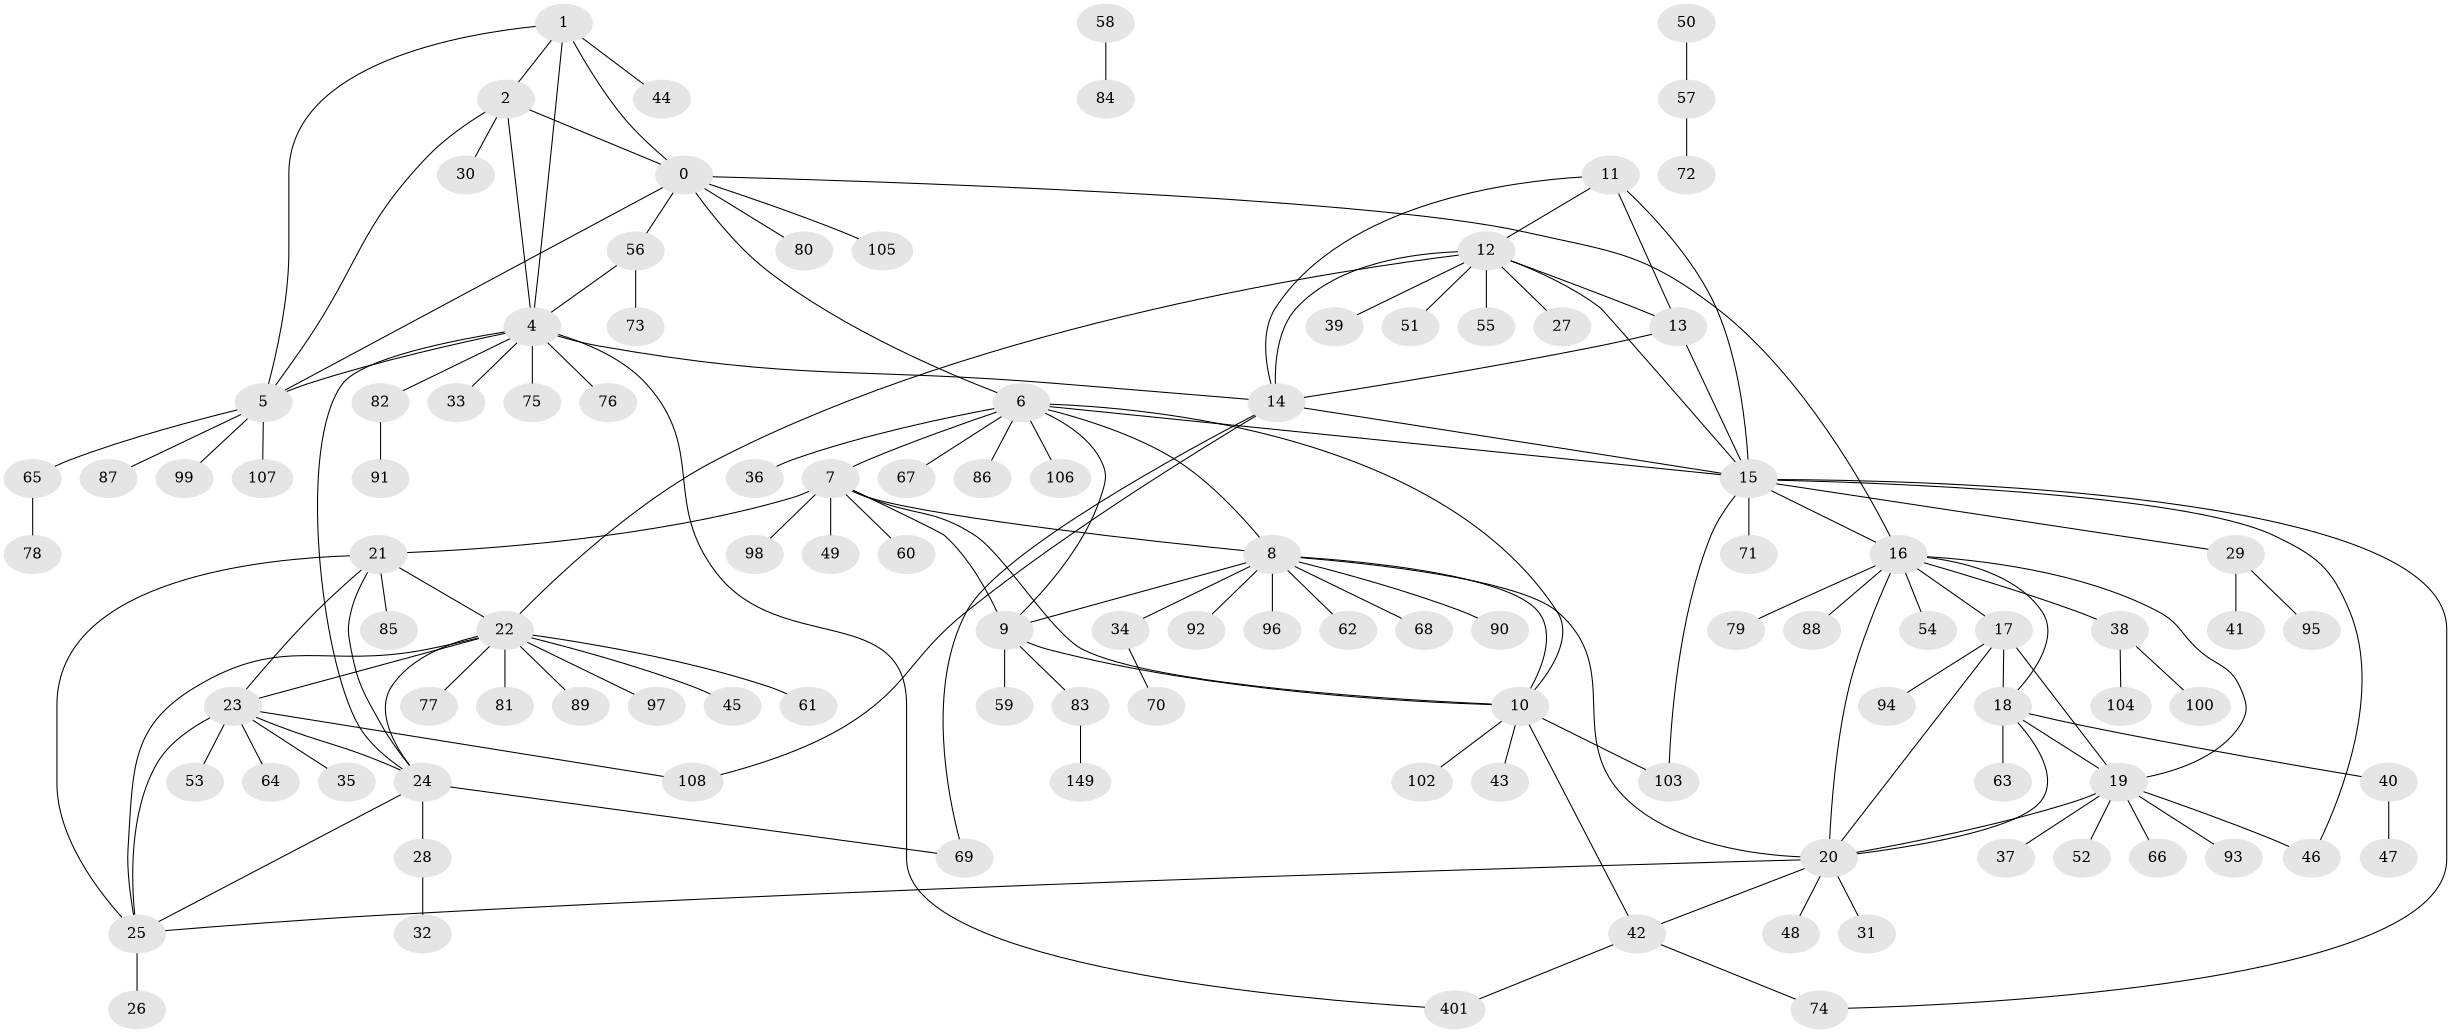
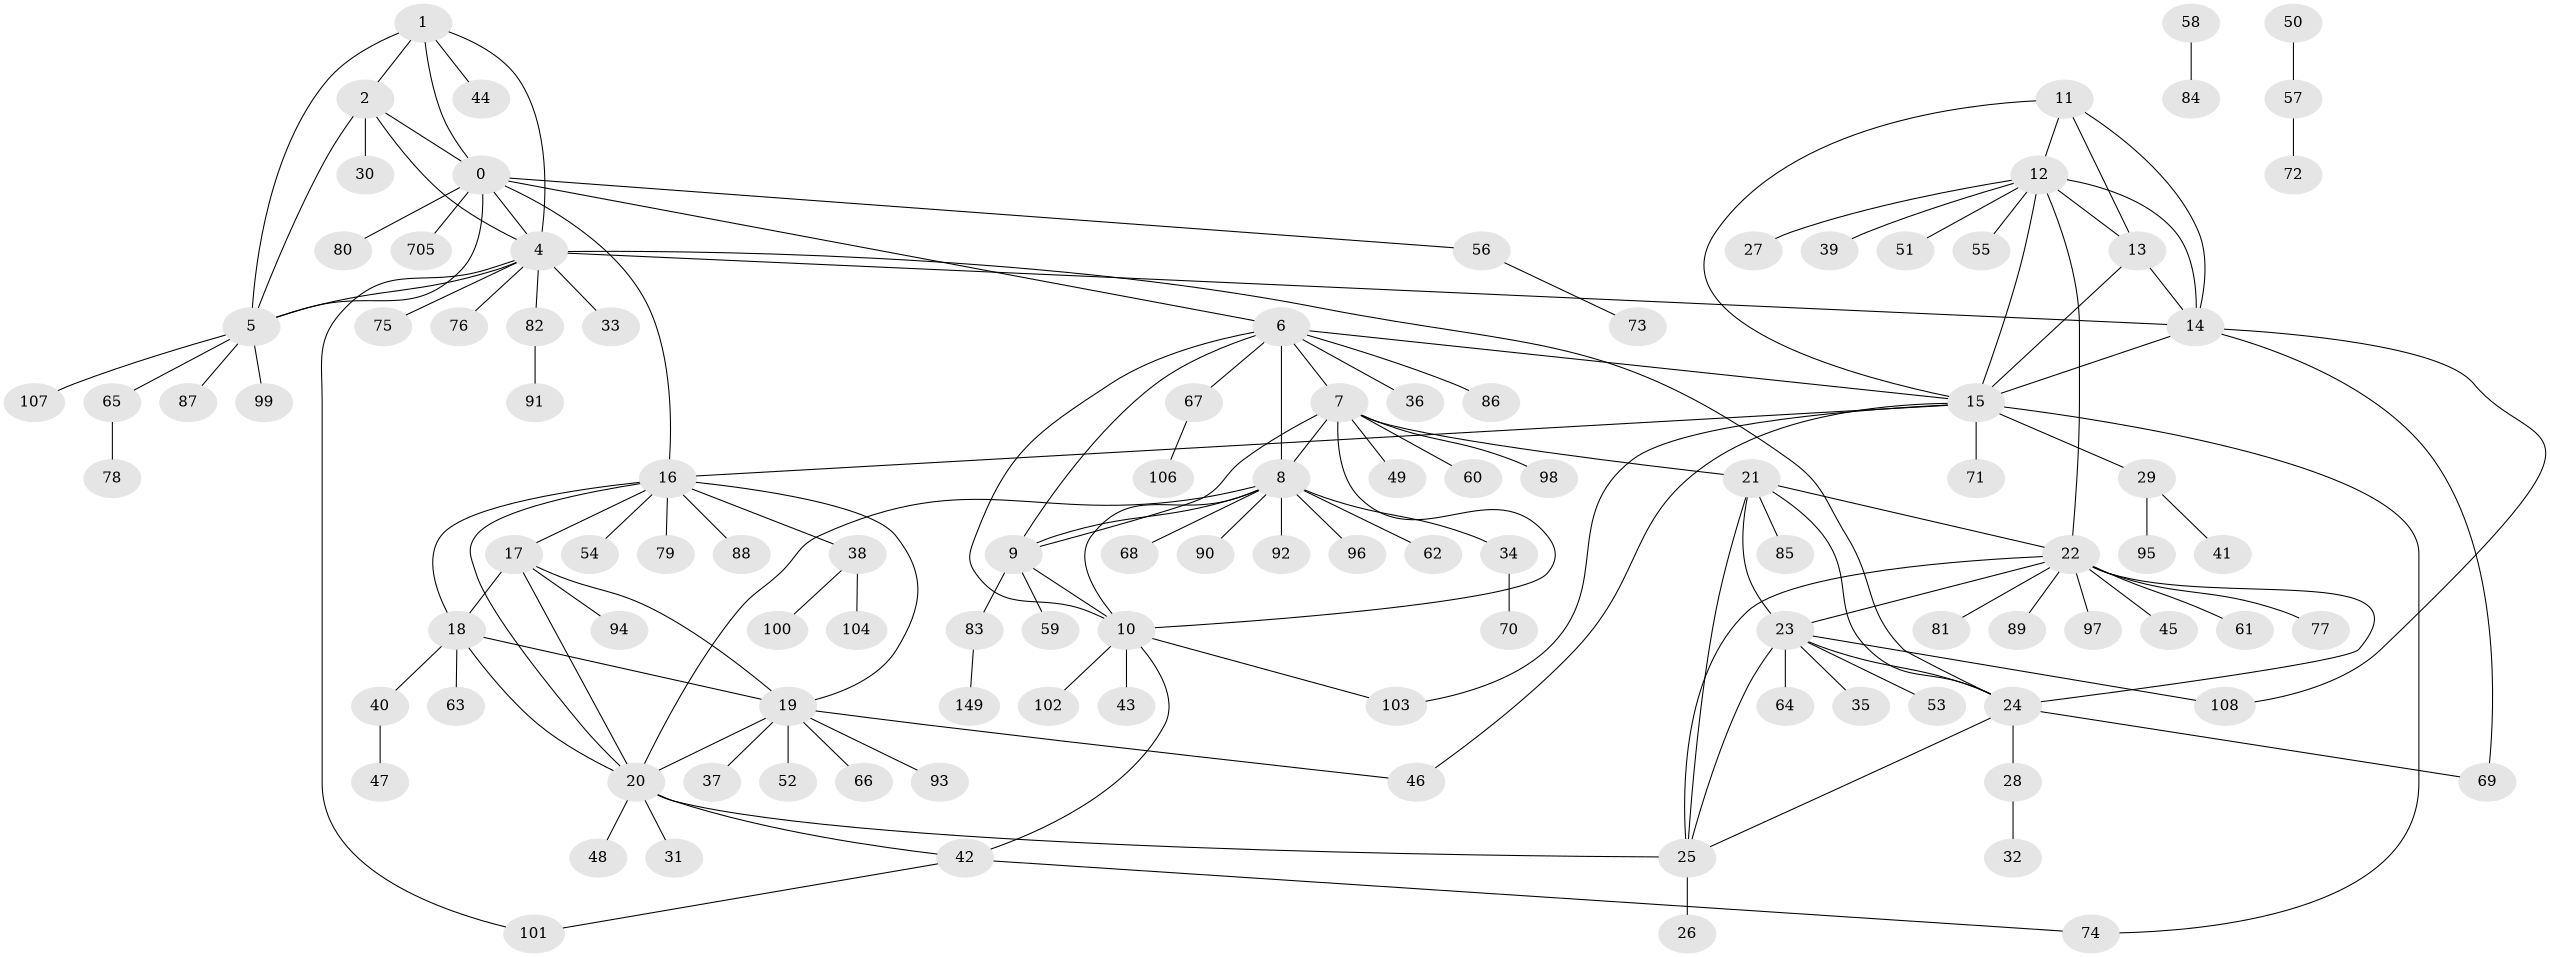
(882, 251) -> (421, 251)
(584, 289) -> (510, 213)
(1041, 440) -> (1179, 440)
(1455, 1010) -> (534, 934)
